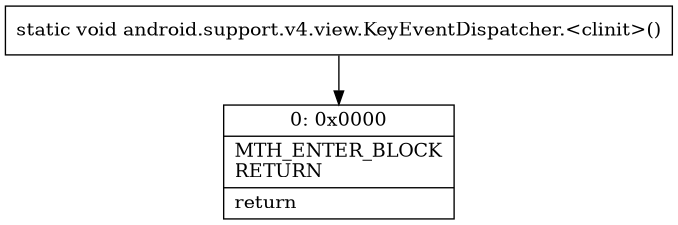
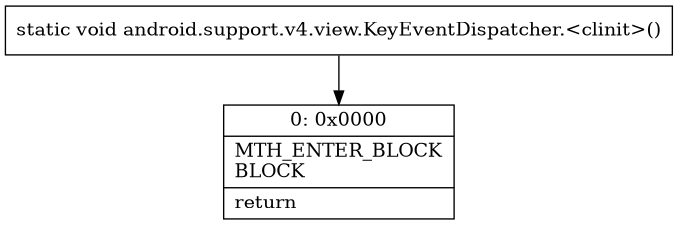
(279, 171) -> (270, 171)
